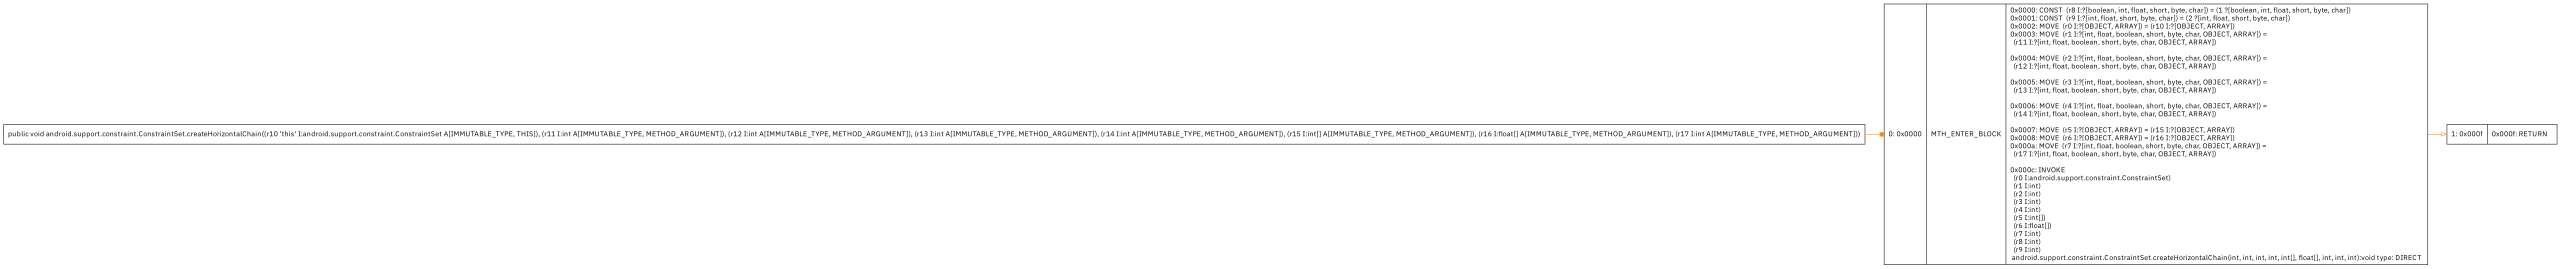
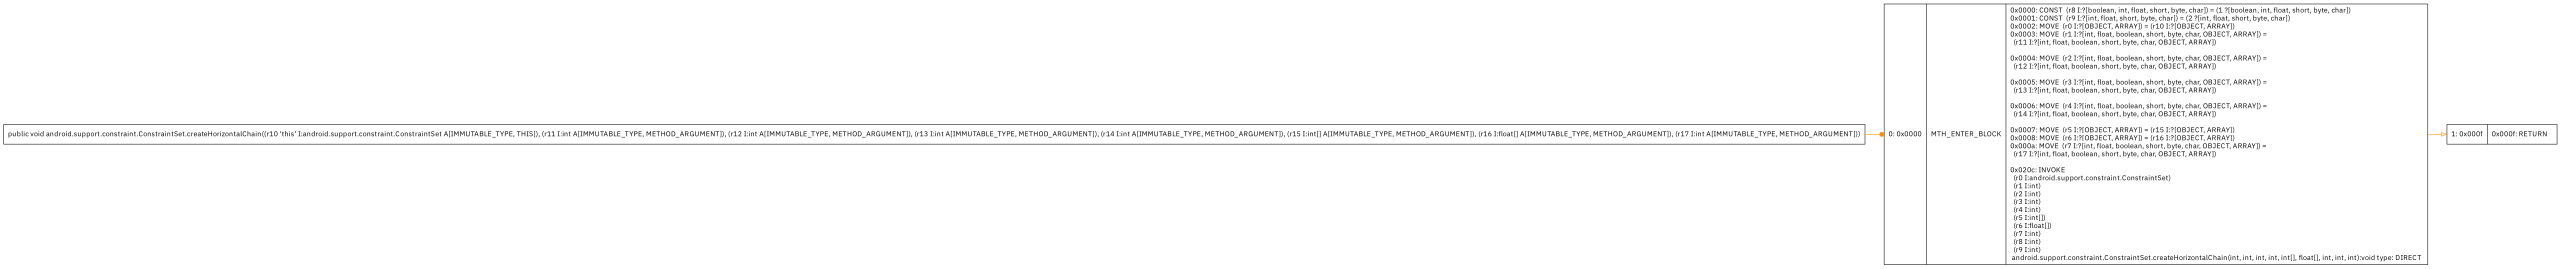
(2039, 170) -> (2039, 170)
